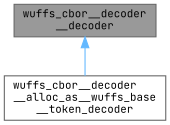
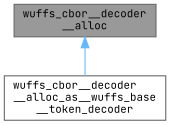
(85, 21) -> (85, 21)
